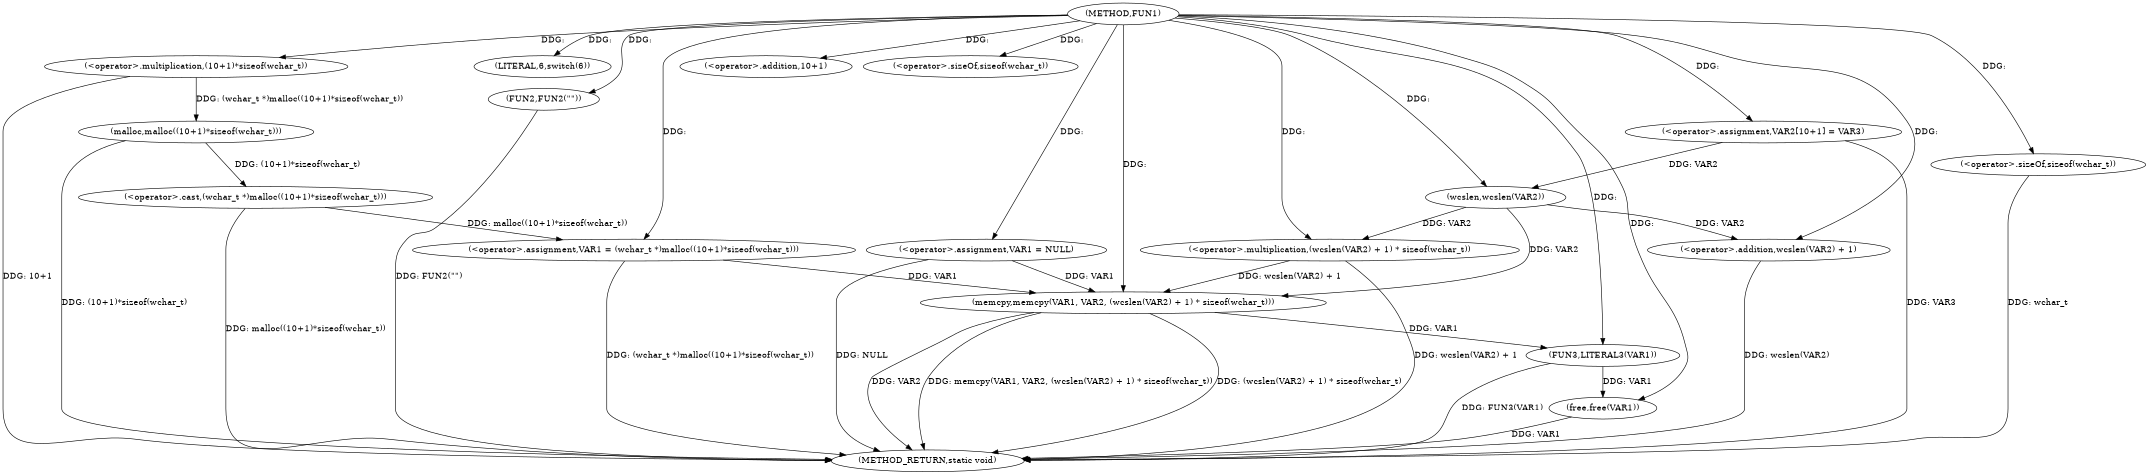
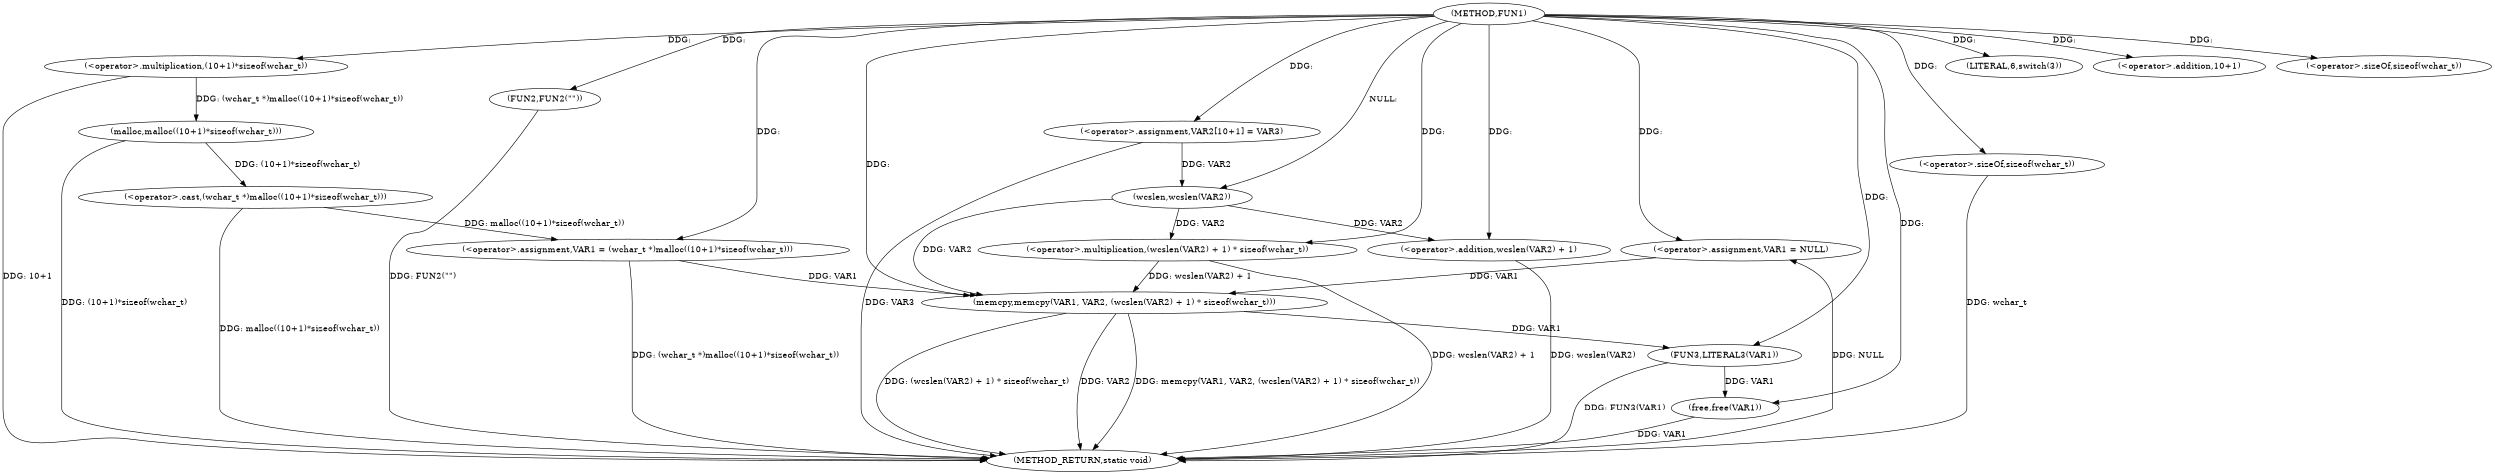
(543, 67) -> (2014, 67)
(1420, 99) -> (1385, 99)
(836, 332) -> (1589, 447)
